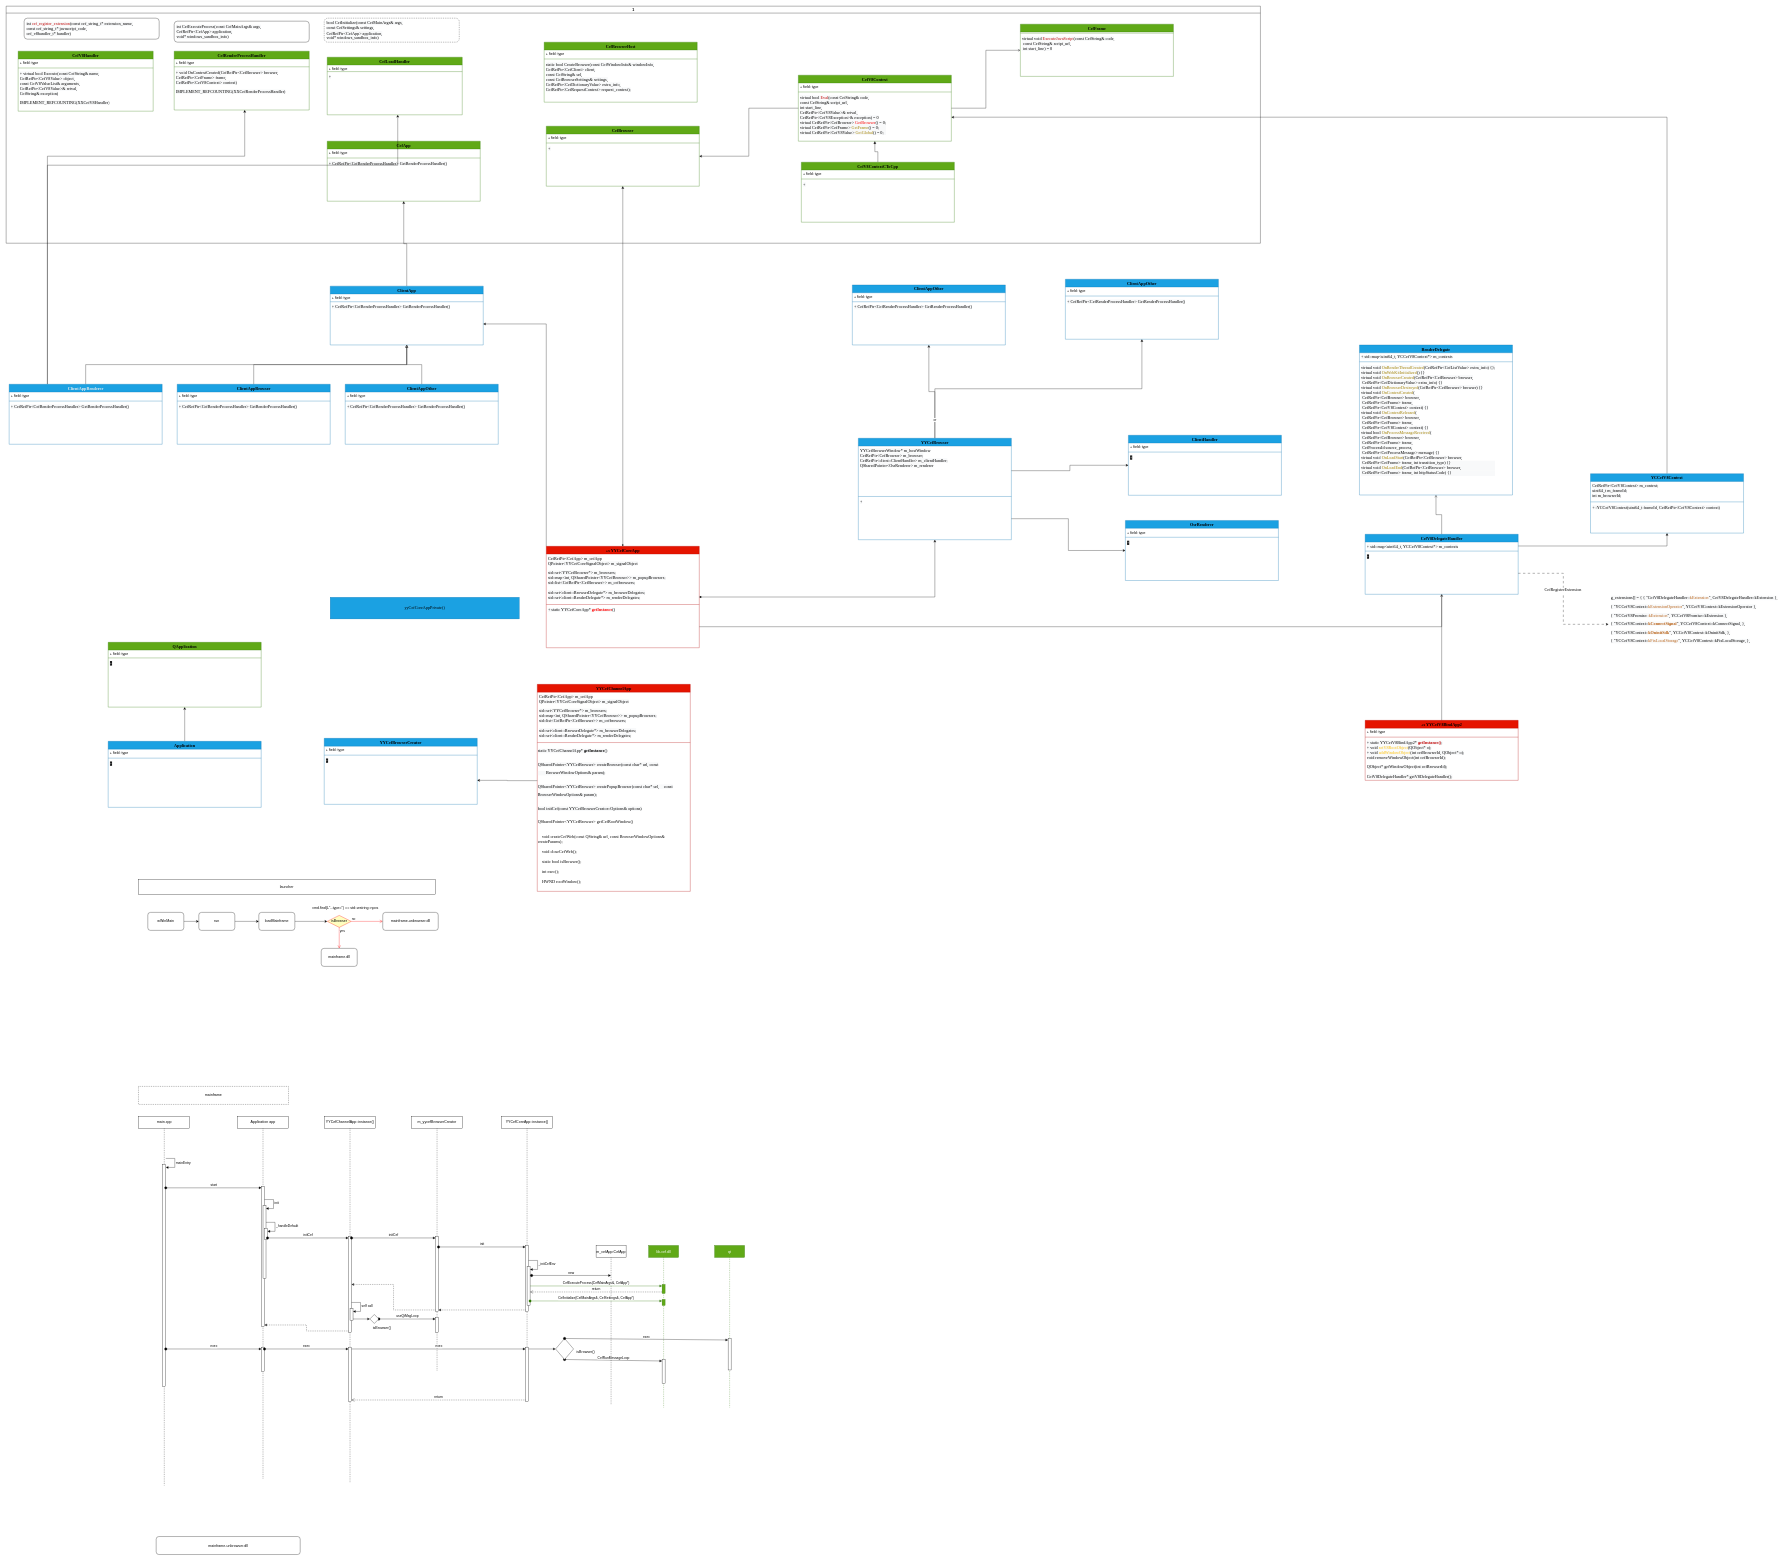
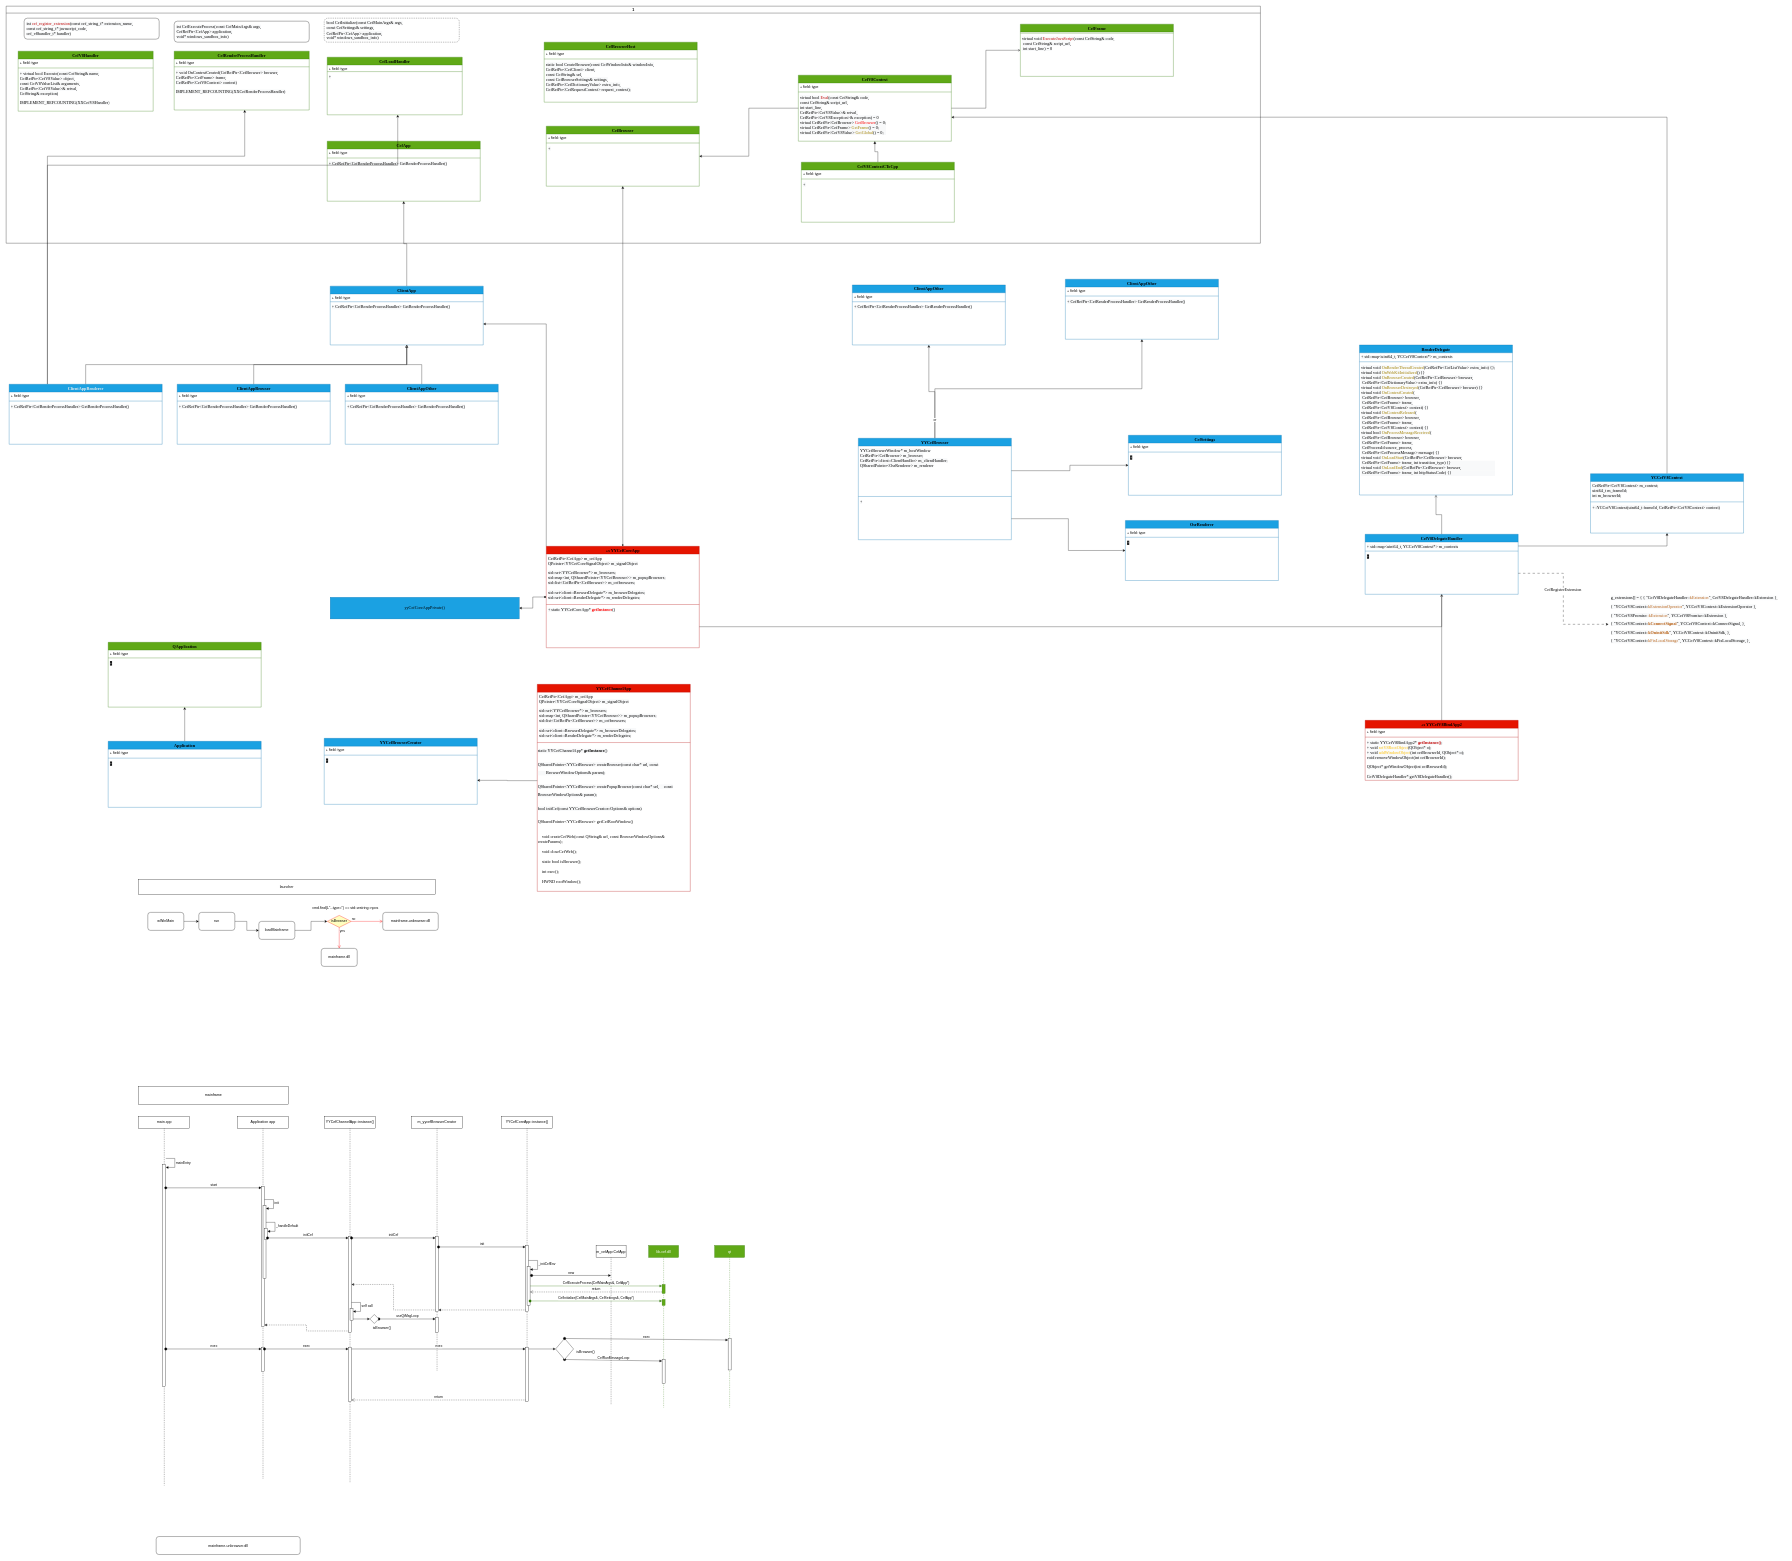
(1205, 439) -> (1205, 439)
(935, 542) -> (543, 597)
(277, 921) -> (277, 930)
(213, 1095) -> (213, 1095)
